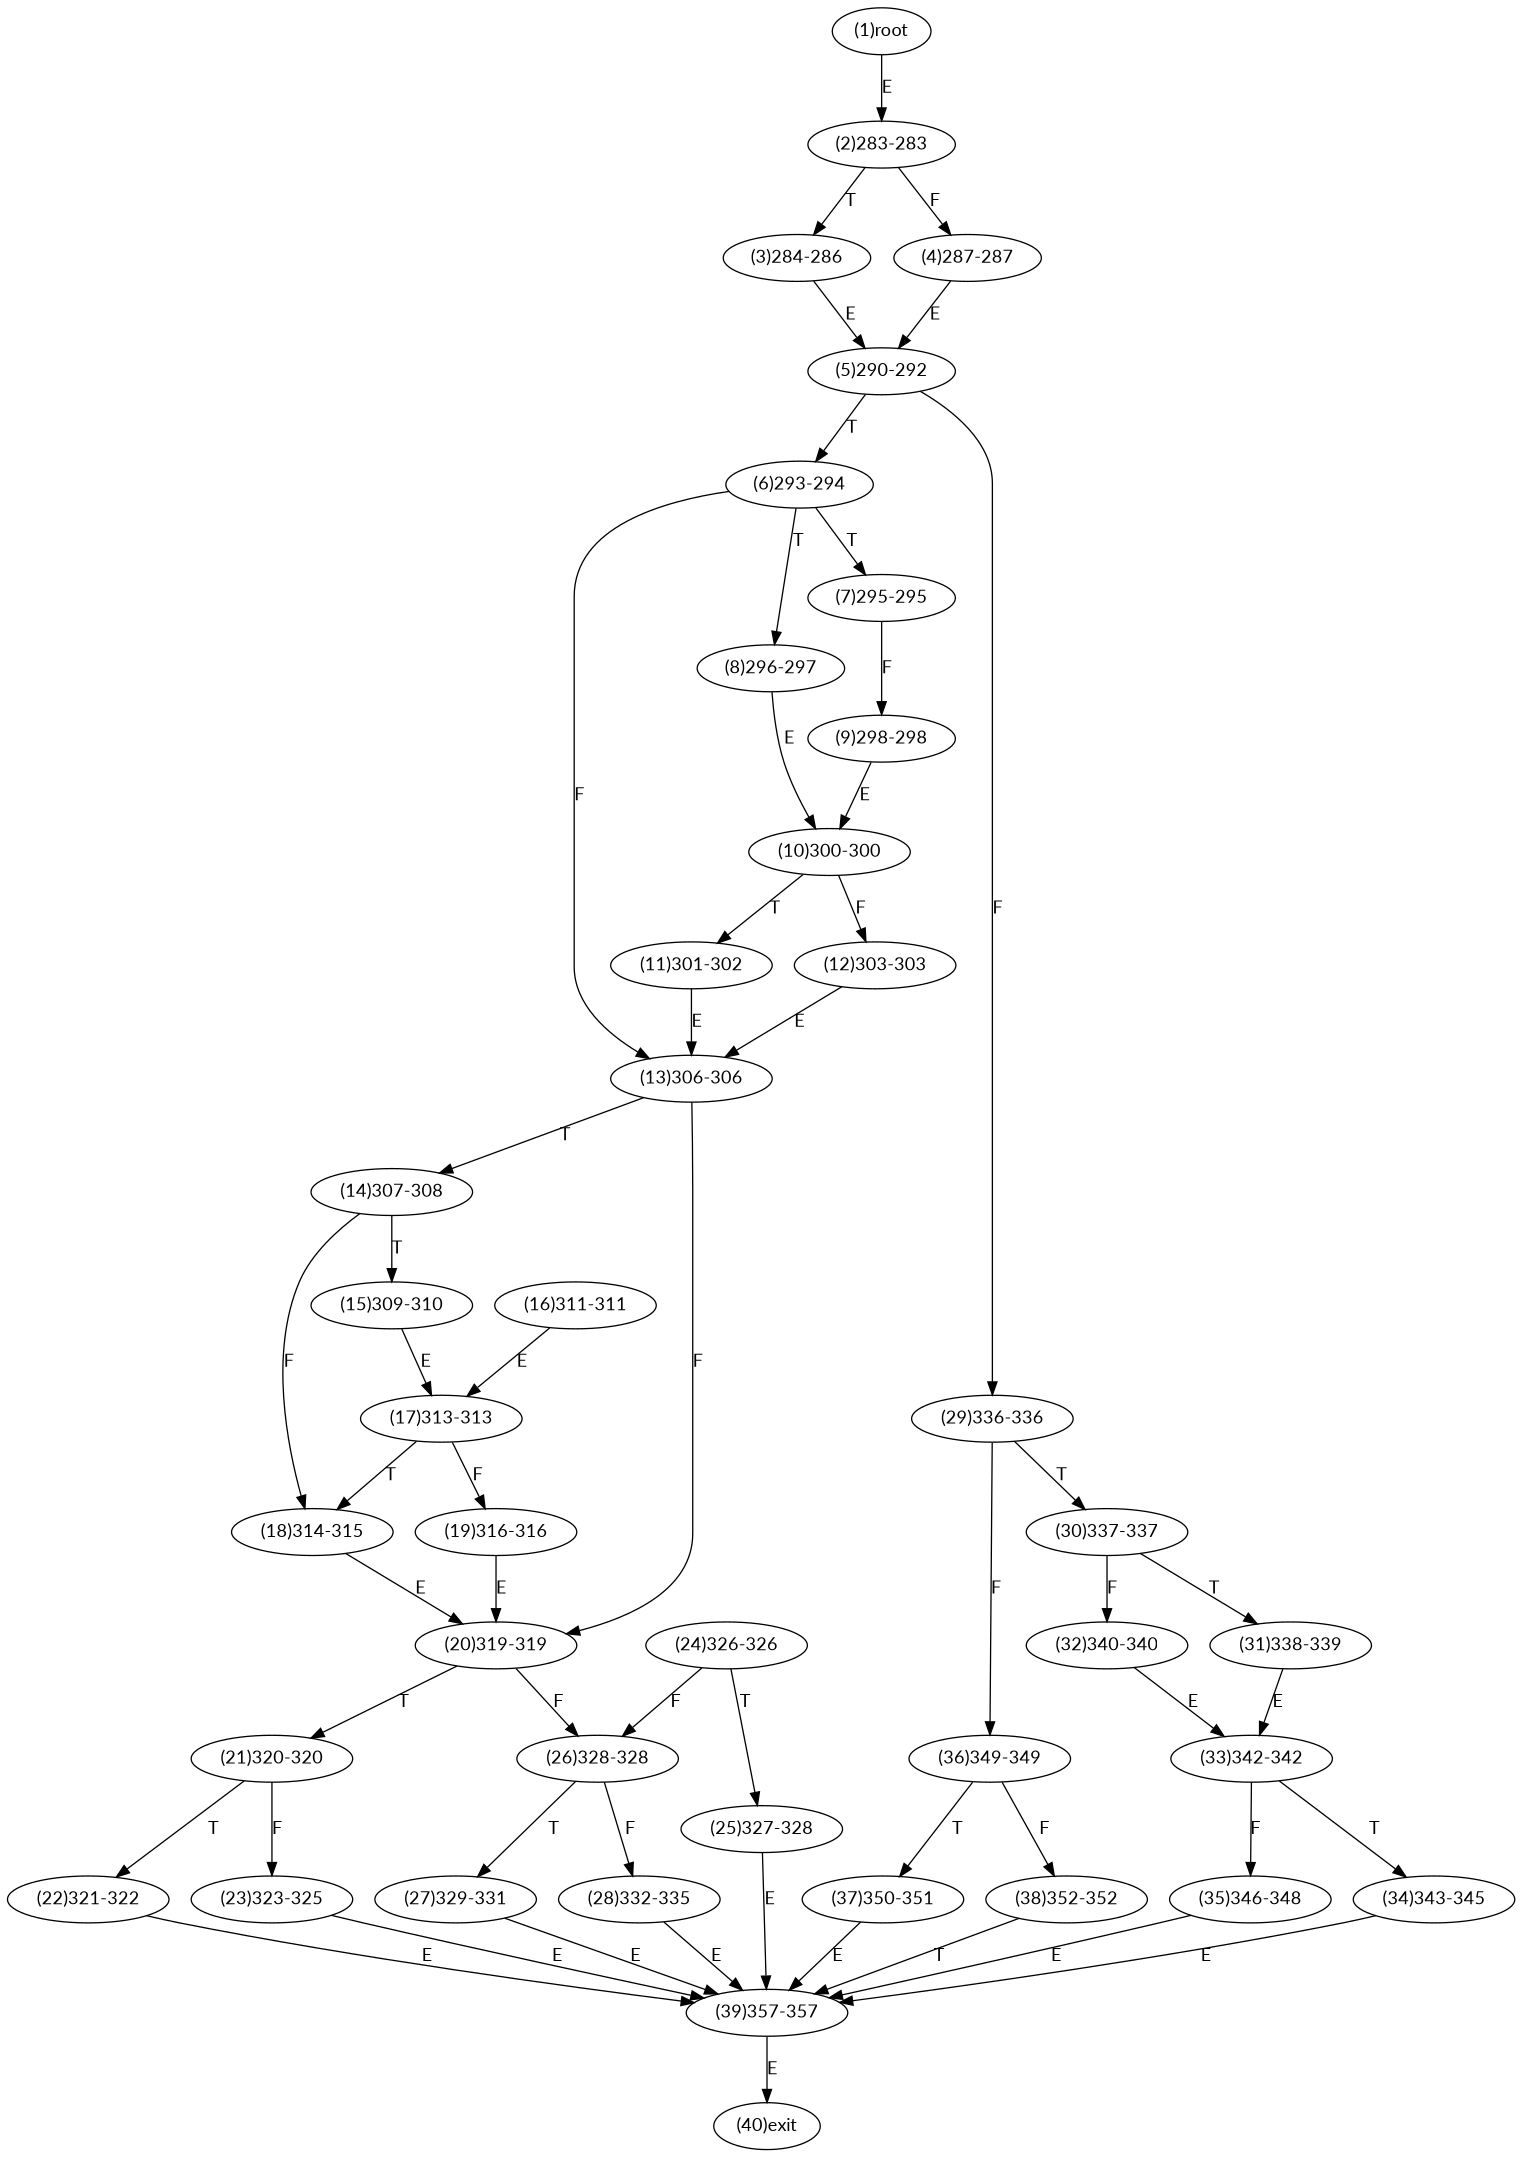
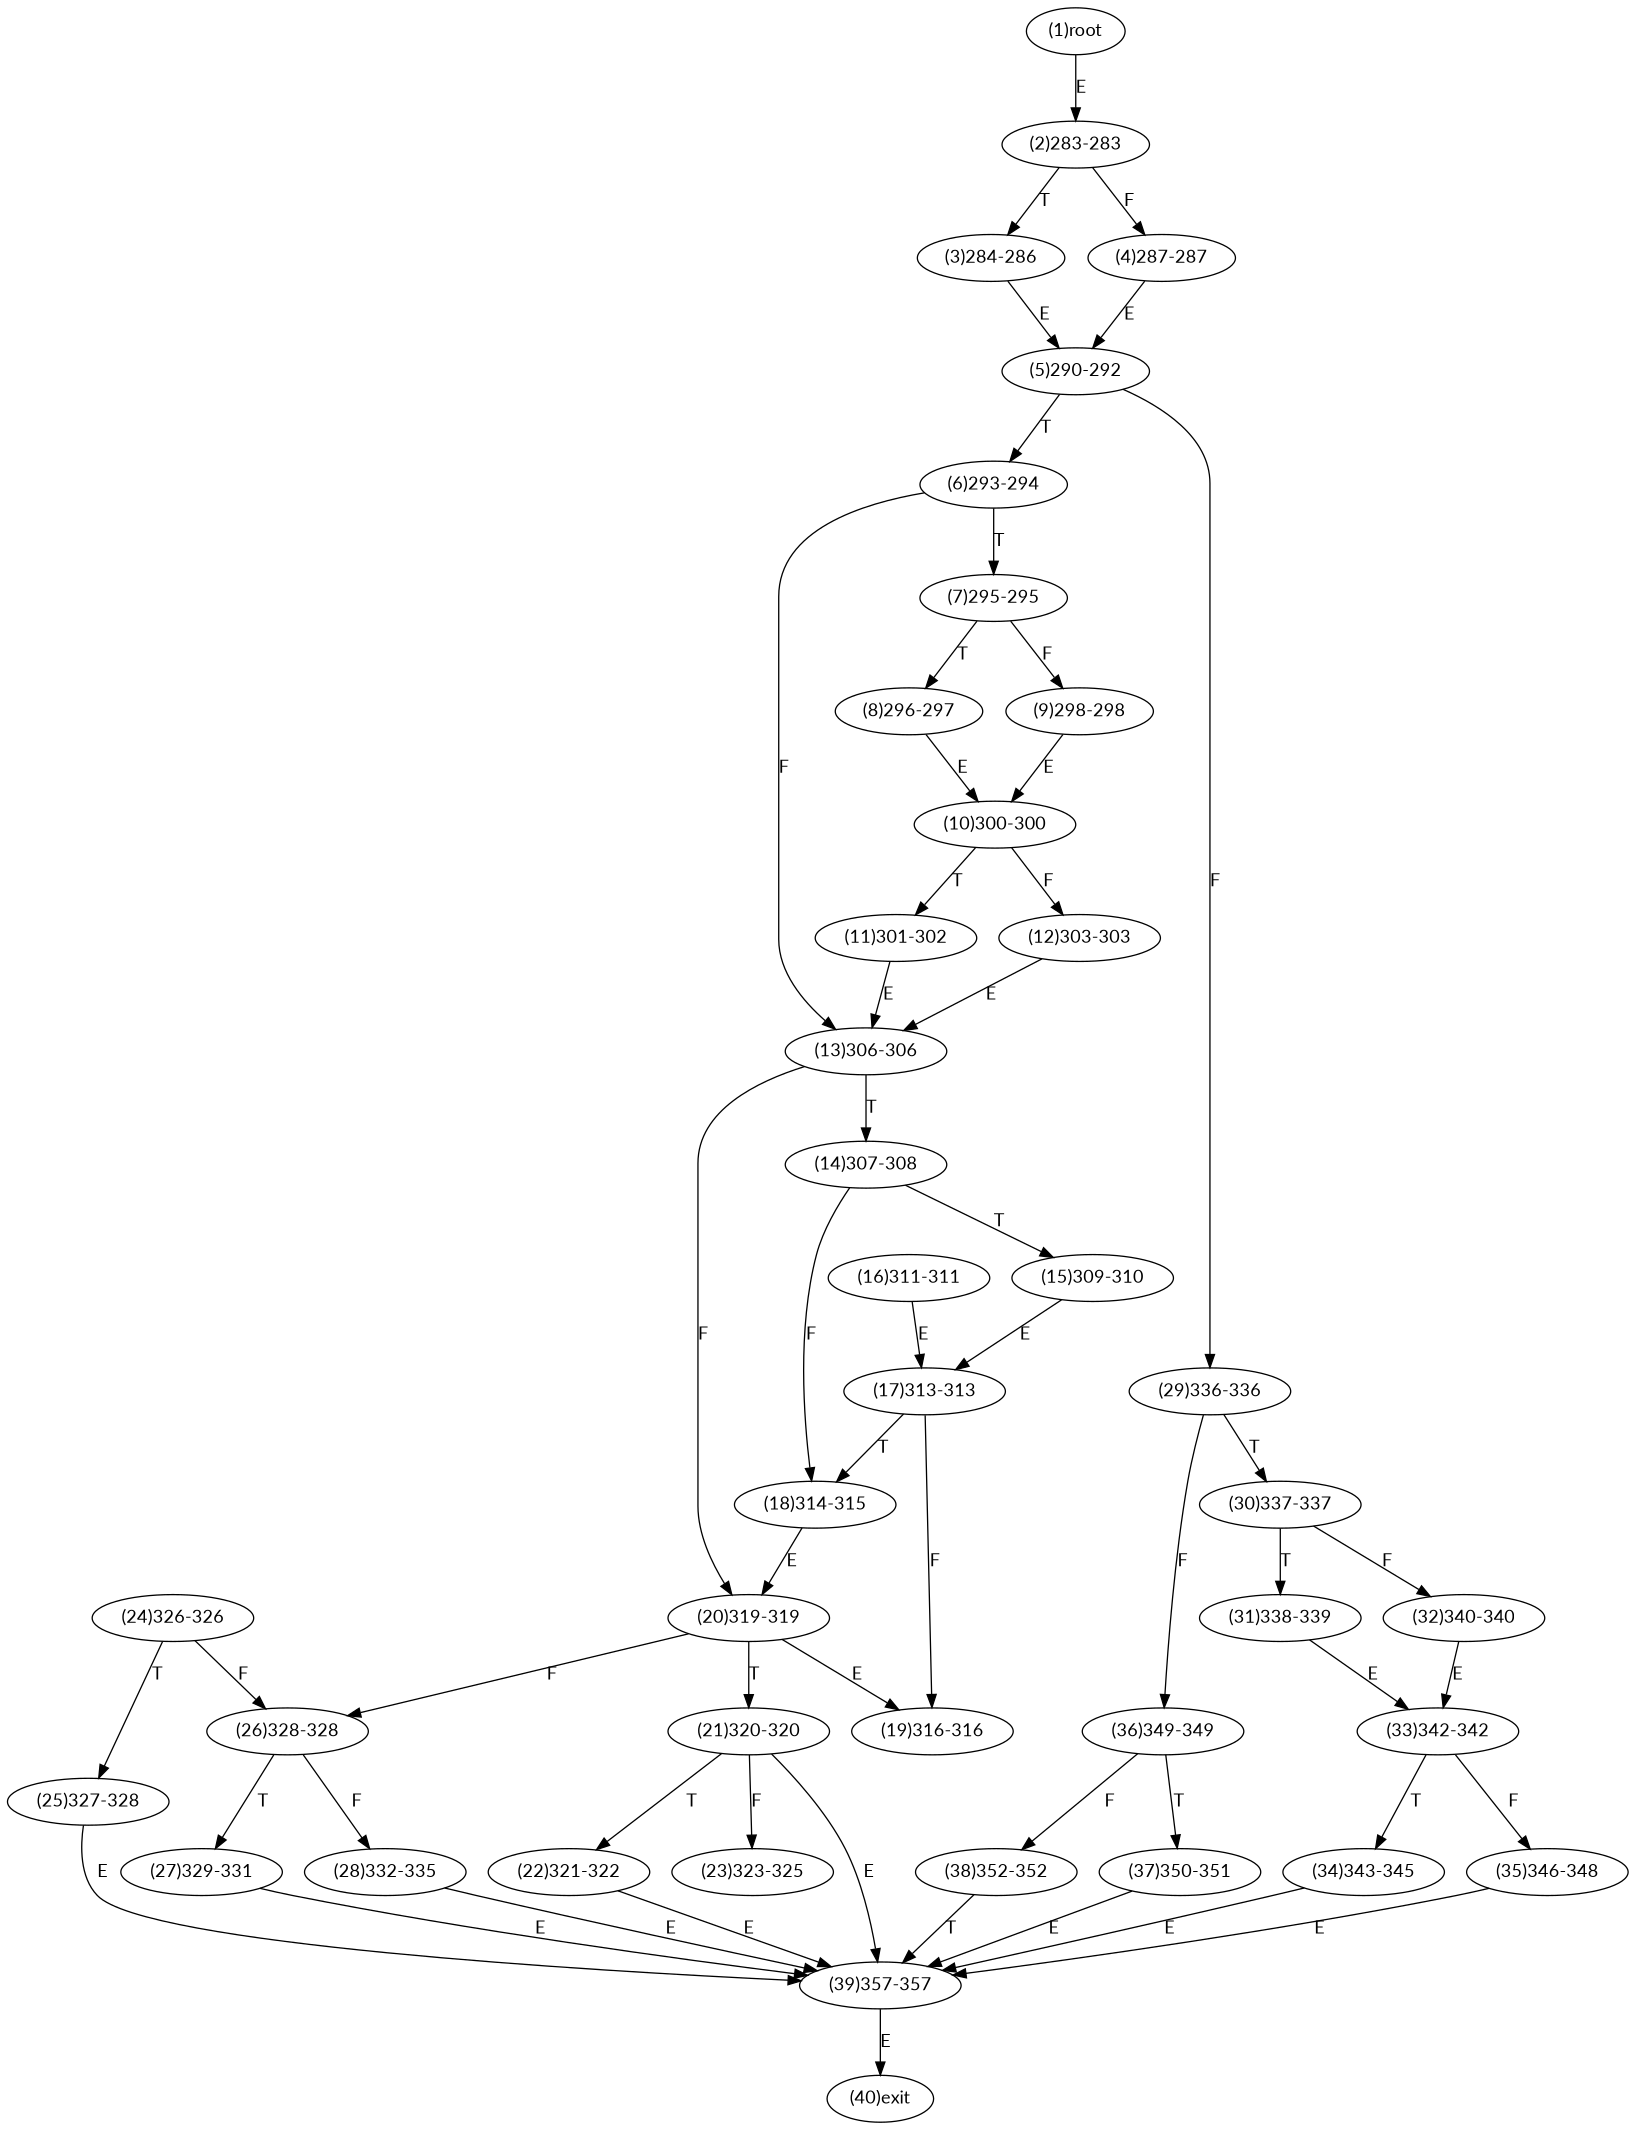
(786, 570) -> (955, 649)
(496, 1582) -> (835, 1671)
(511, 1956) -> (841, 1842)
